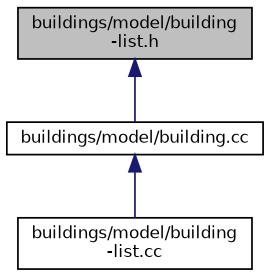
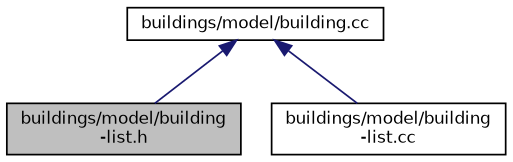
(135, 99) -> (189, 77)
